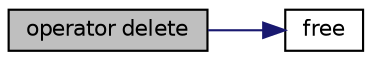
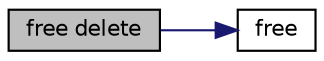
(108, 30) -> (84, 30)
